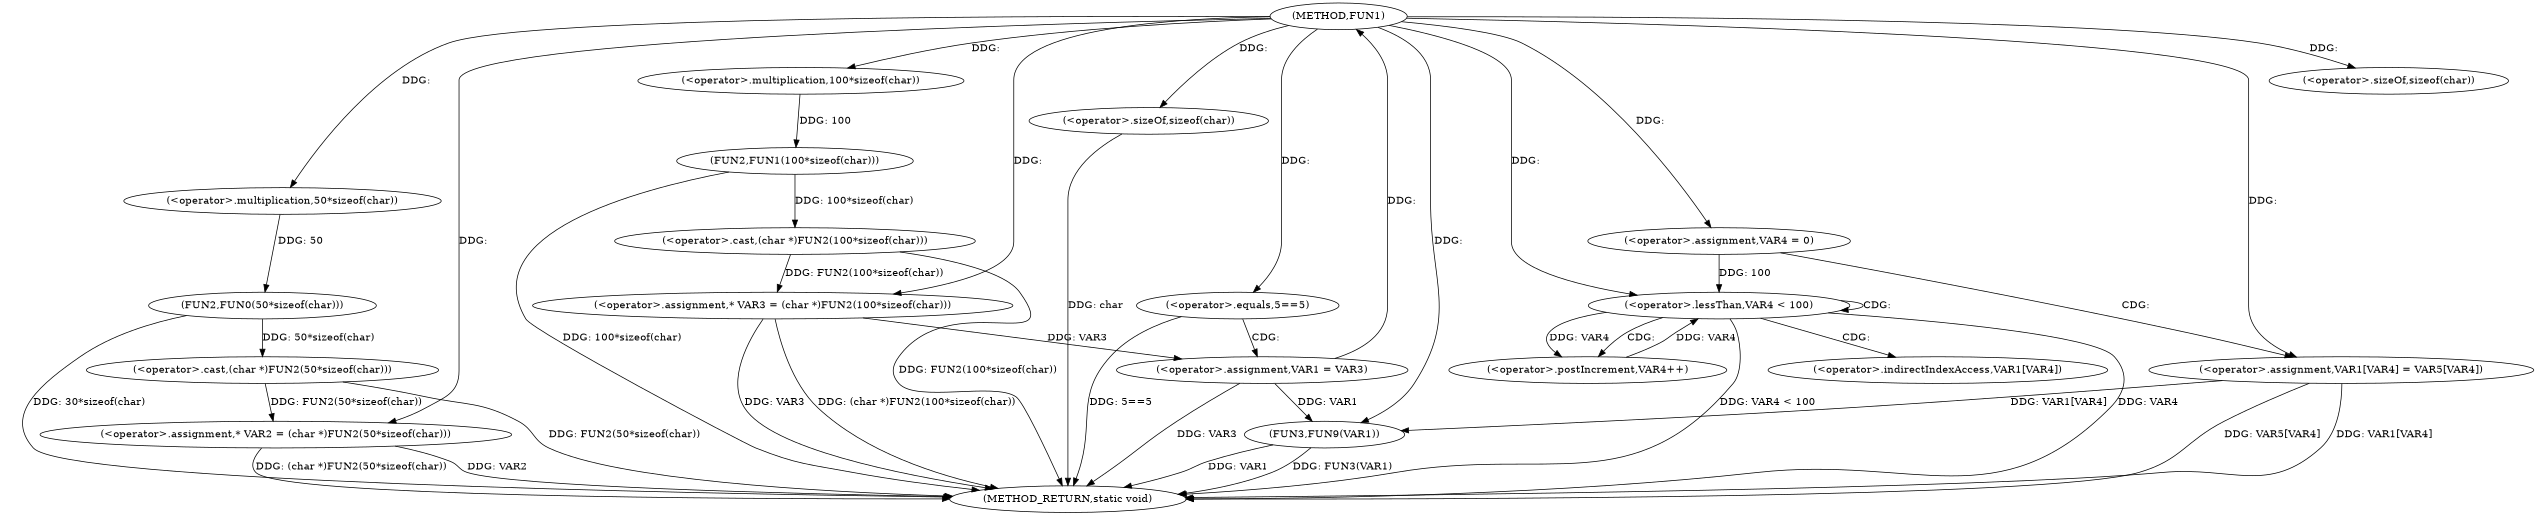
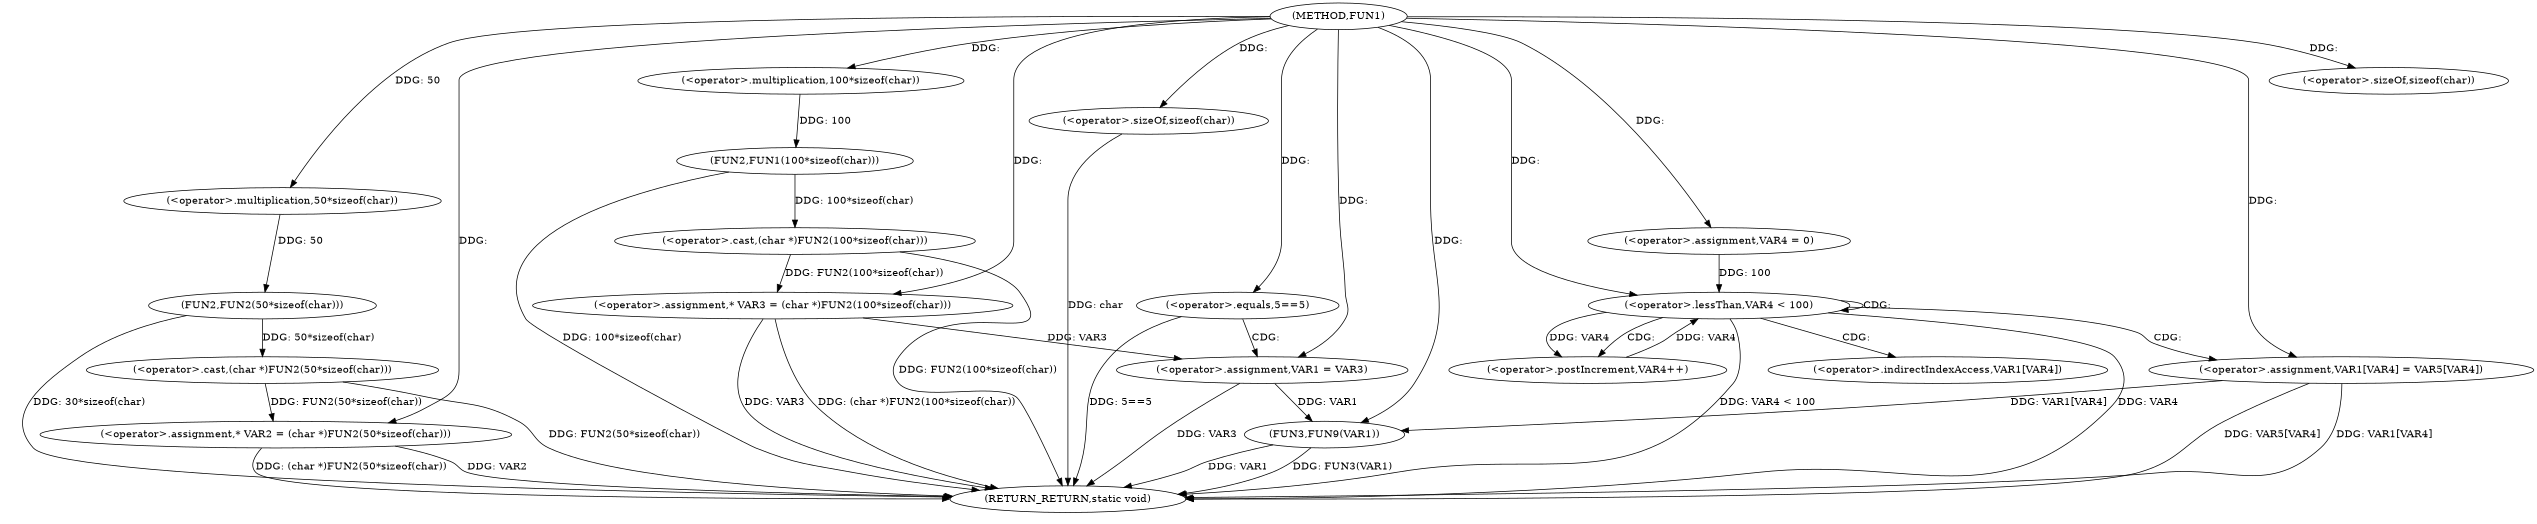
(418, 81) -> (418, 81)
(1388, 206) -> (1339, 202)
(2033, 301) -> (2032, 316)
(262, 306) -> (262, 306)
(1068, 499) -> (1068, 499)
